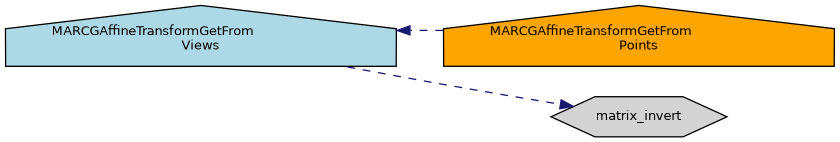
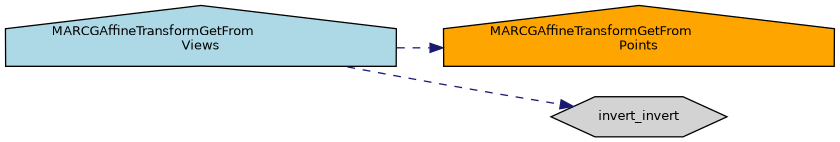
(427, 30) -> (413, 48)
(639, 117) -> (639, 117)
